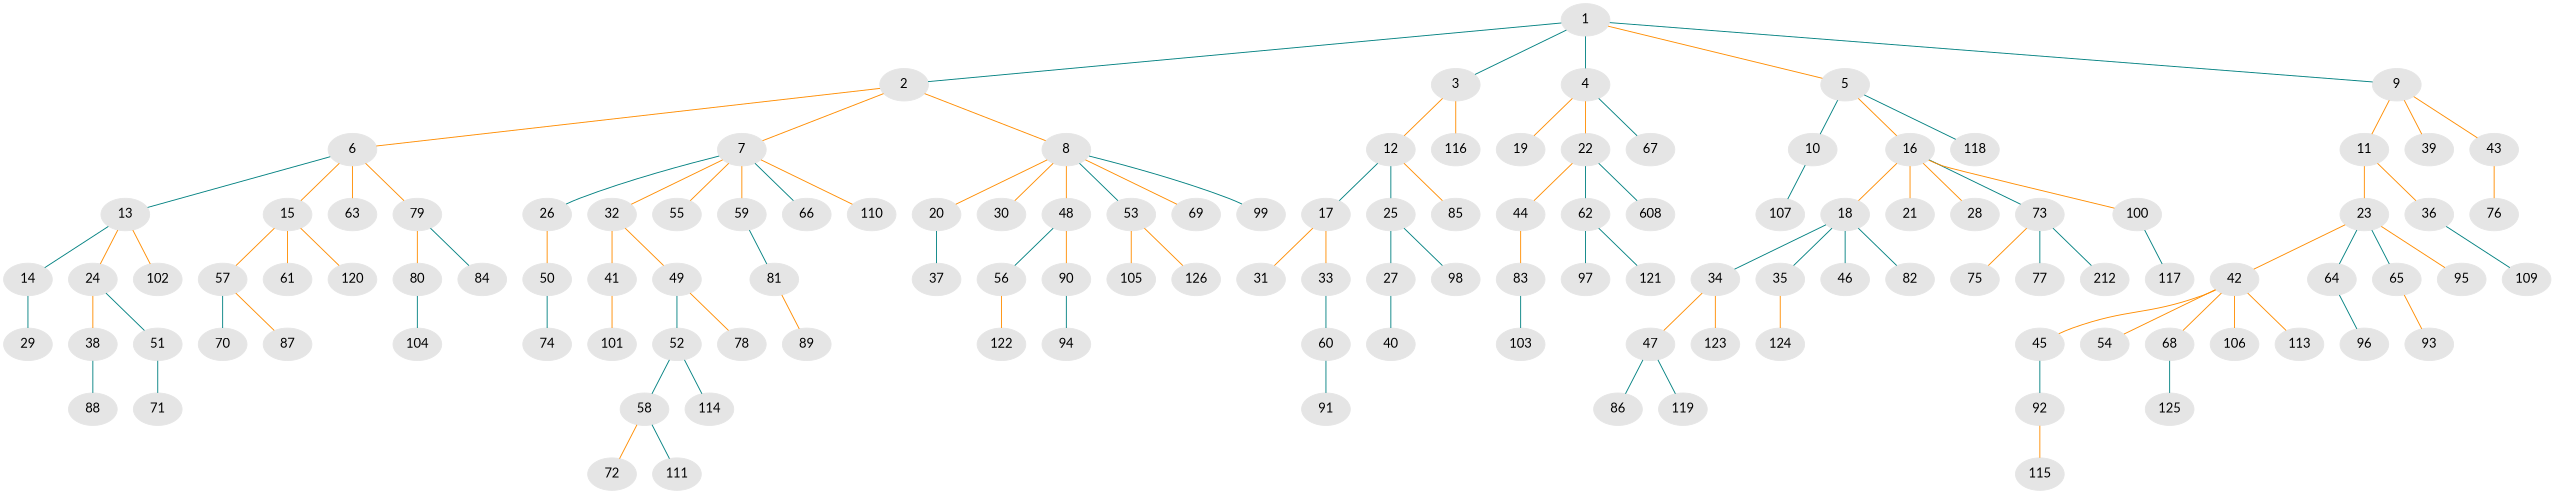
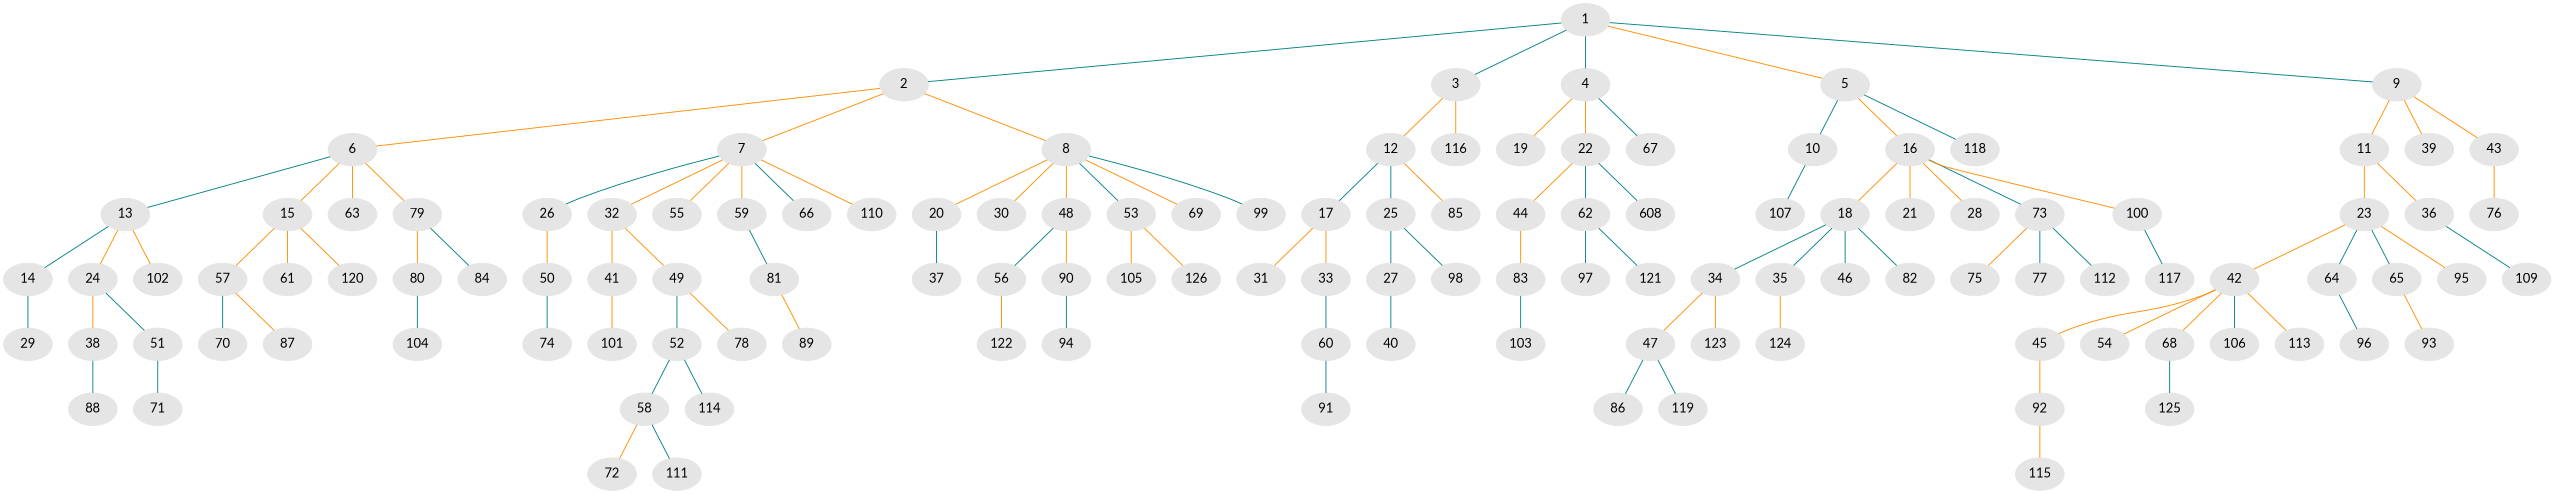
(2105, 279) -> (2105, 279)
(2235, 312) -> (2235, 312)
(2040, 377) -> (2040, 377)
